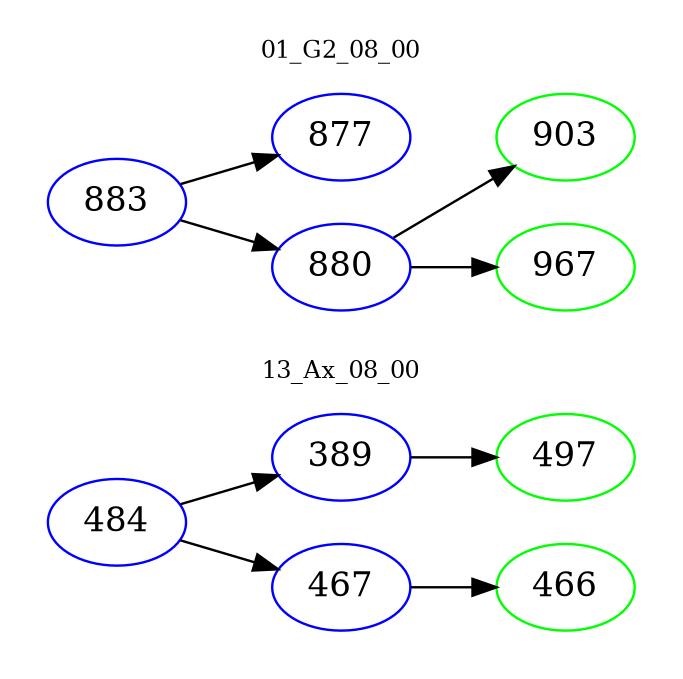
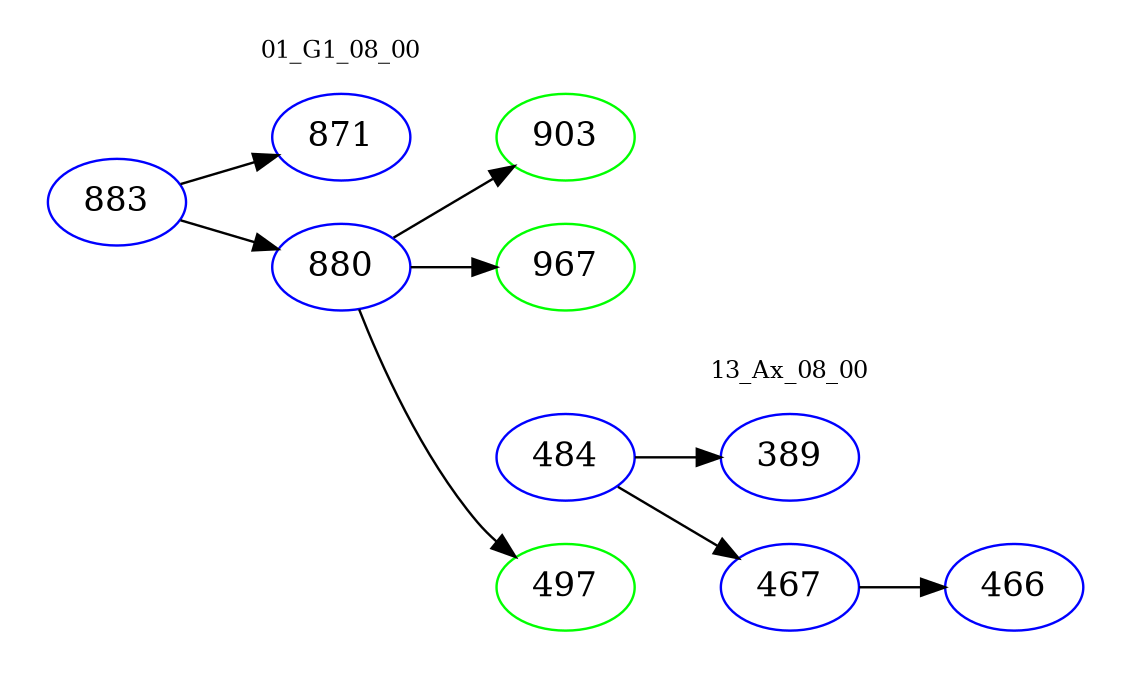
(341, 52) -> (341, 52)
(341, 137) -> (341, 137)
(441, 457) -> (417, 432)
(566, 587) -> (1014, 587)
